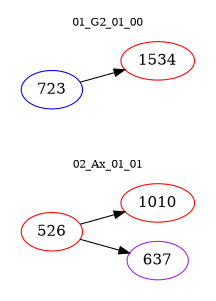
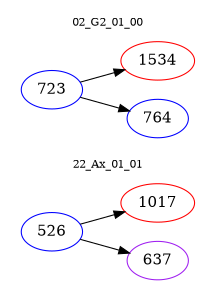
(108, 23) -> (108, 23)
none -> (158, 119)
(108, 165) -> (108, 165)
(158, 203) -> (158, 203)
(52, 232) -> (52, 232)
